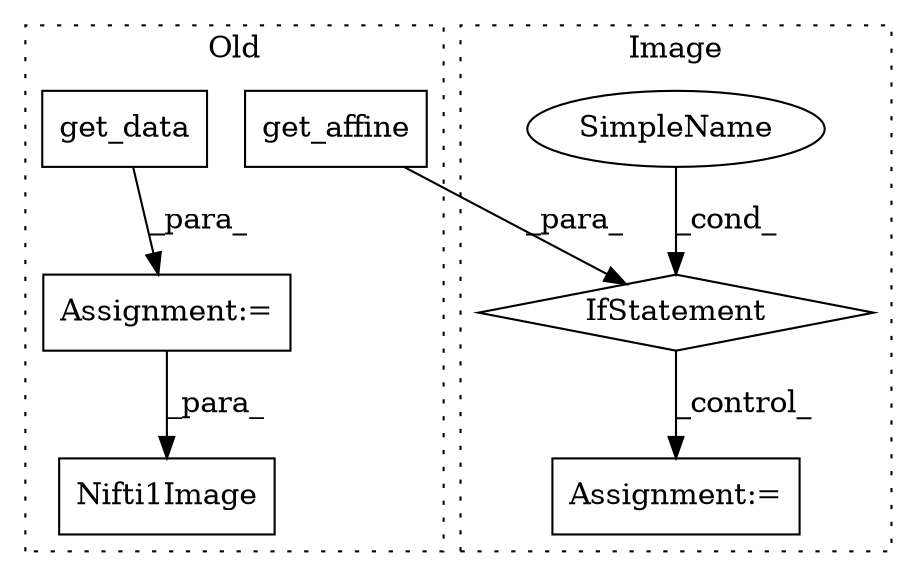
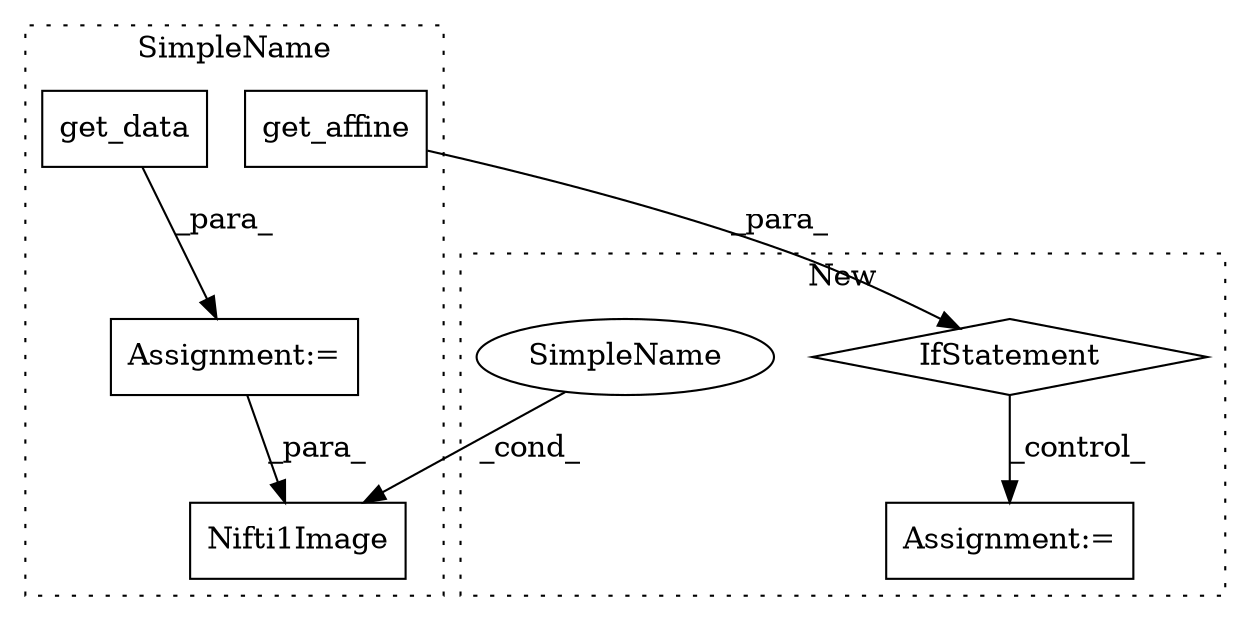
(234, 50) -> (234, 50)
(676, 50) -> (843, 278)
(676, 210) -> (474, 442)
